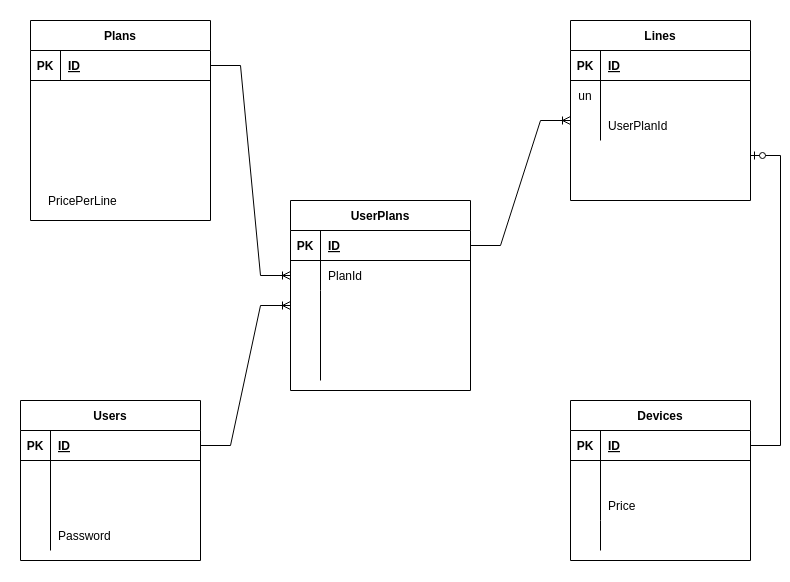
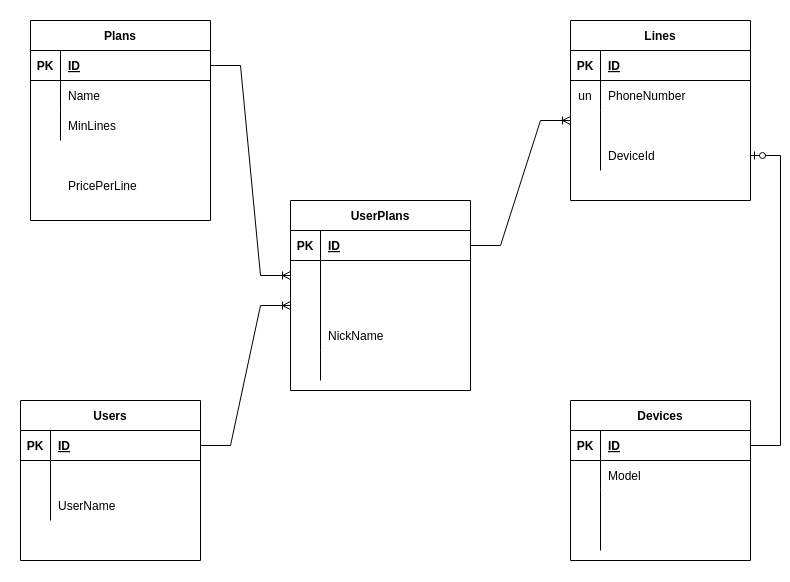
none -> (136, 96)
none -> (676, 96)
none -> (136, 126)
(676, 126) -> none
none -> (676, 156)
(116, 201) -> (136, 186)
(396, 276) -> none
none -> (396, 336)
none -> (676, 476)
none -> (126, 506)
(676, 506) -> none
(126, 536) -> none
